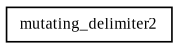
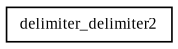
(89, 25) -> (89, 25)
